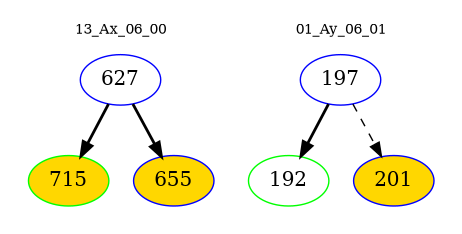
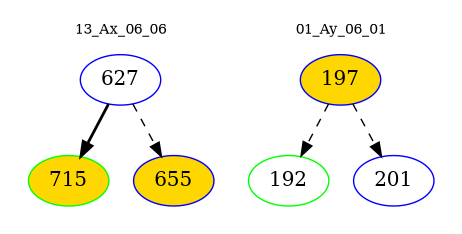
(121, 30) -> (121, 30)
(341, 80) -> (341, 80)
(144, 124) -> (144, 124)
(318, 124) -> (318, 124)
(394, 181) -> (394, 181)
